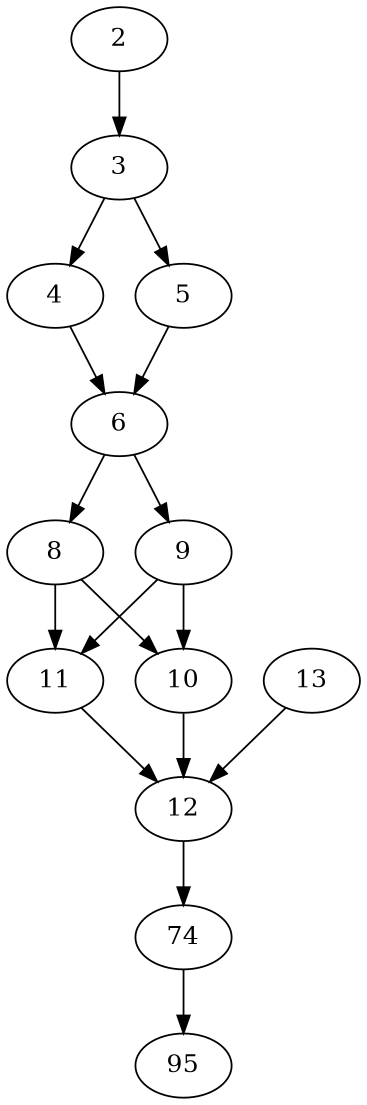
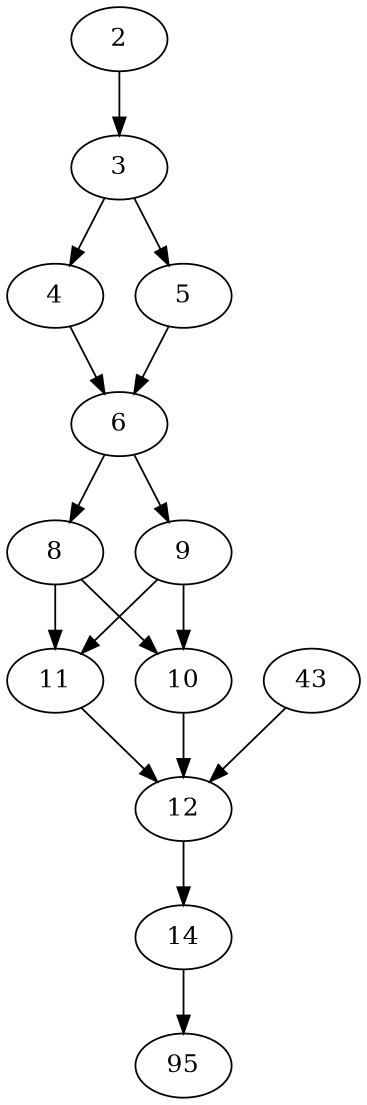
(312, 681) -> (312, 681)
(184, 937) -> (184, 937)
